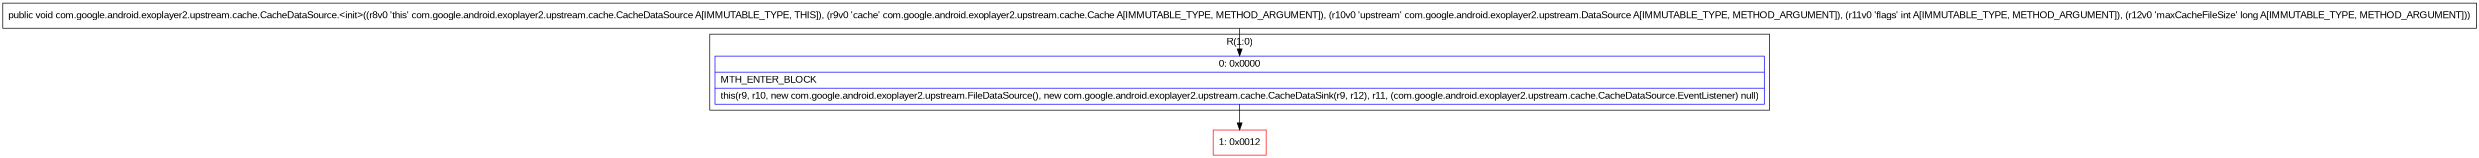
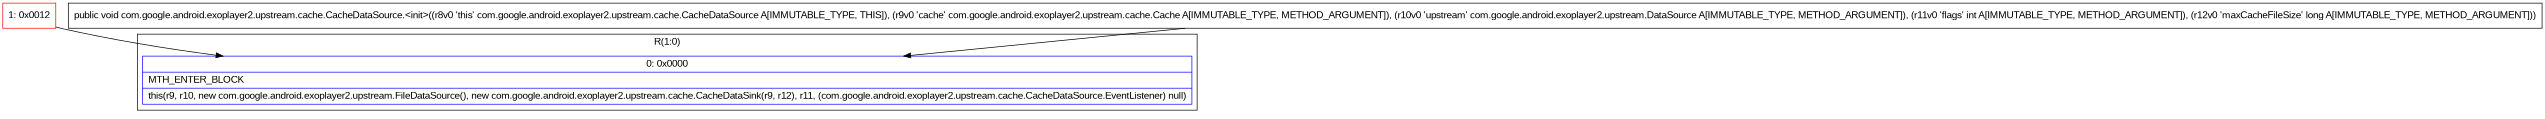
(1240, 115) -> (132, 42)
